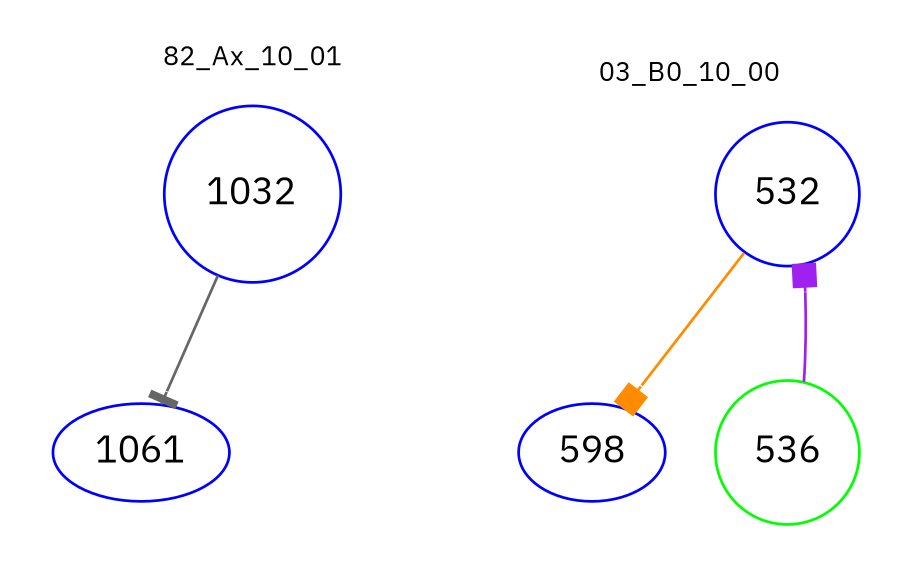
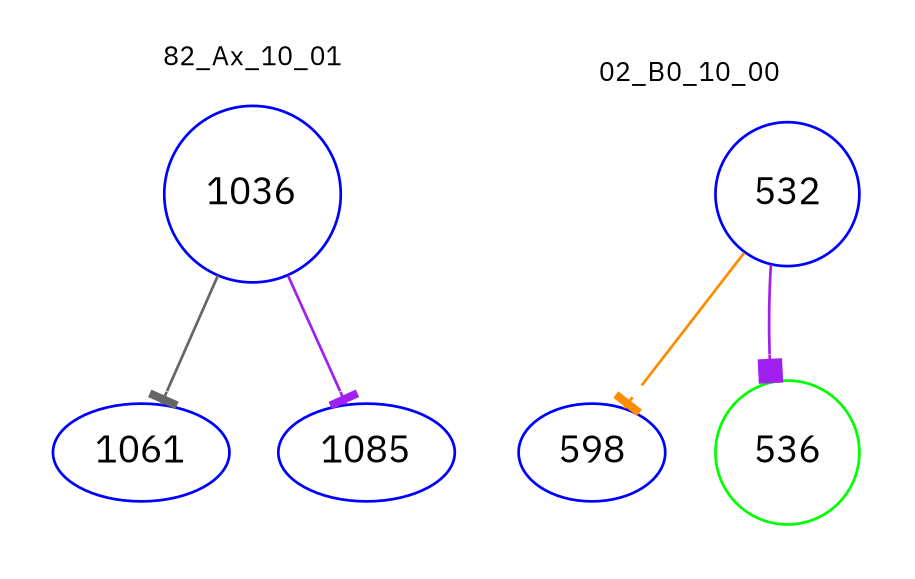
(690, 74) -> (690, 74)
(253, 194) -> (253, 194)
(693, 319) -> (693, 319)
(806, 337) -> (769, 309)
none -> (367, 453)
